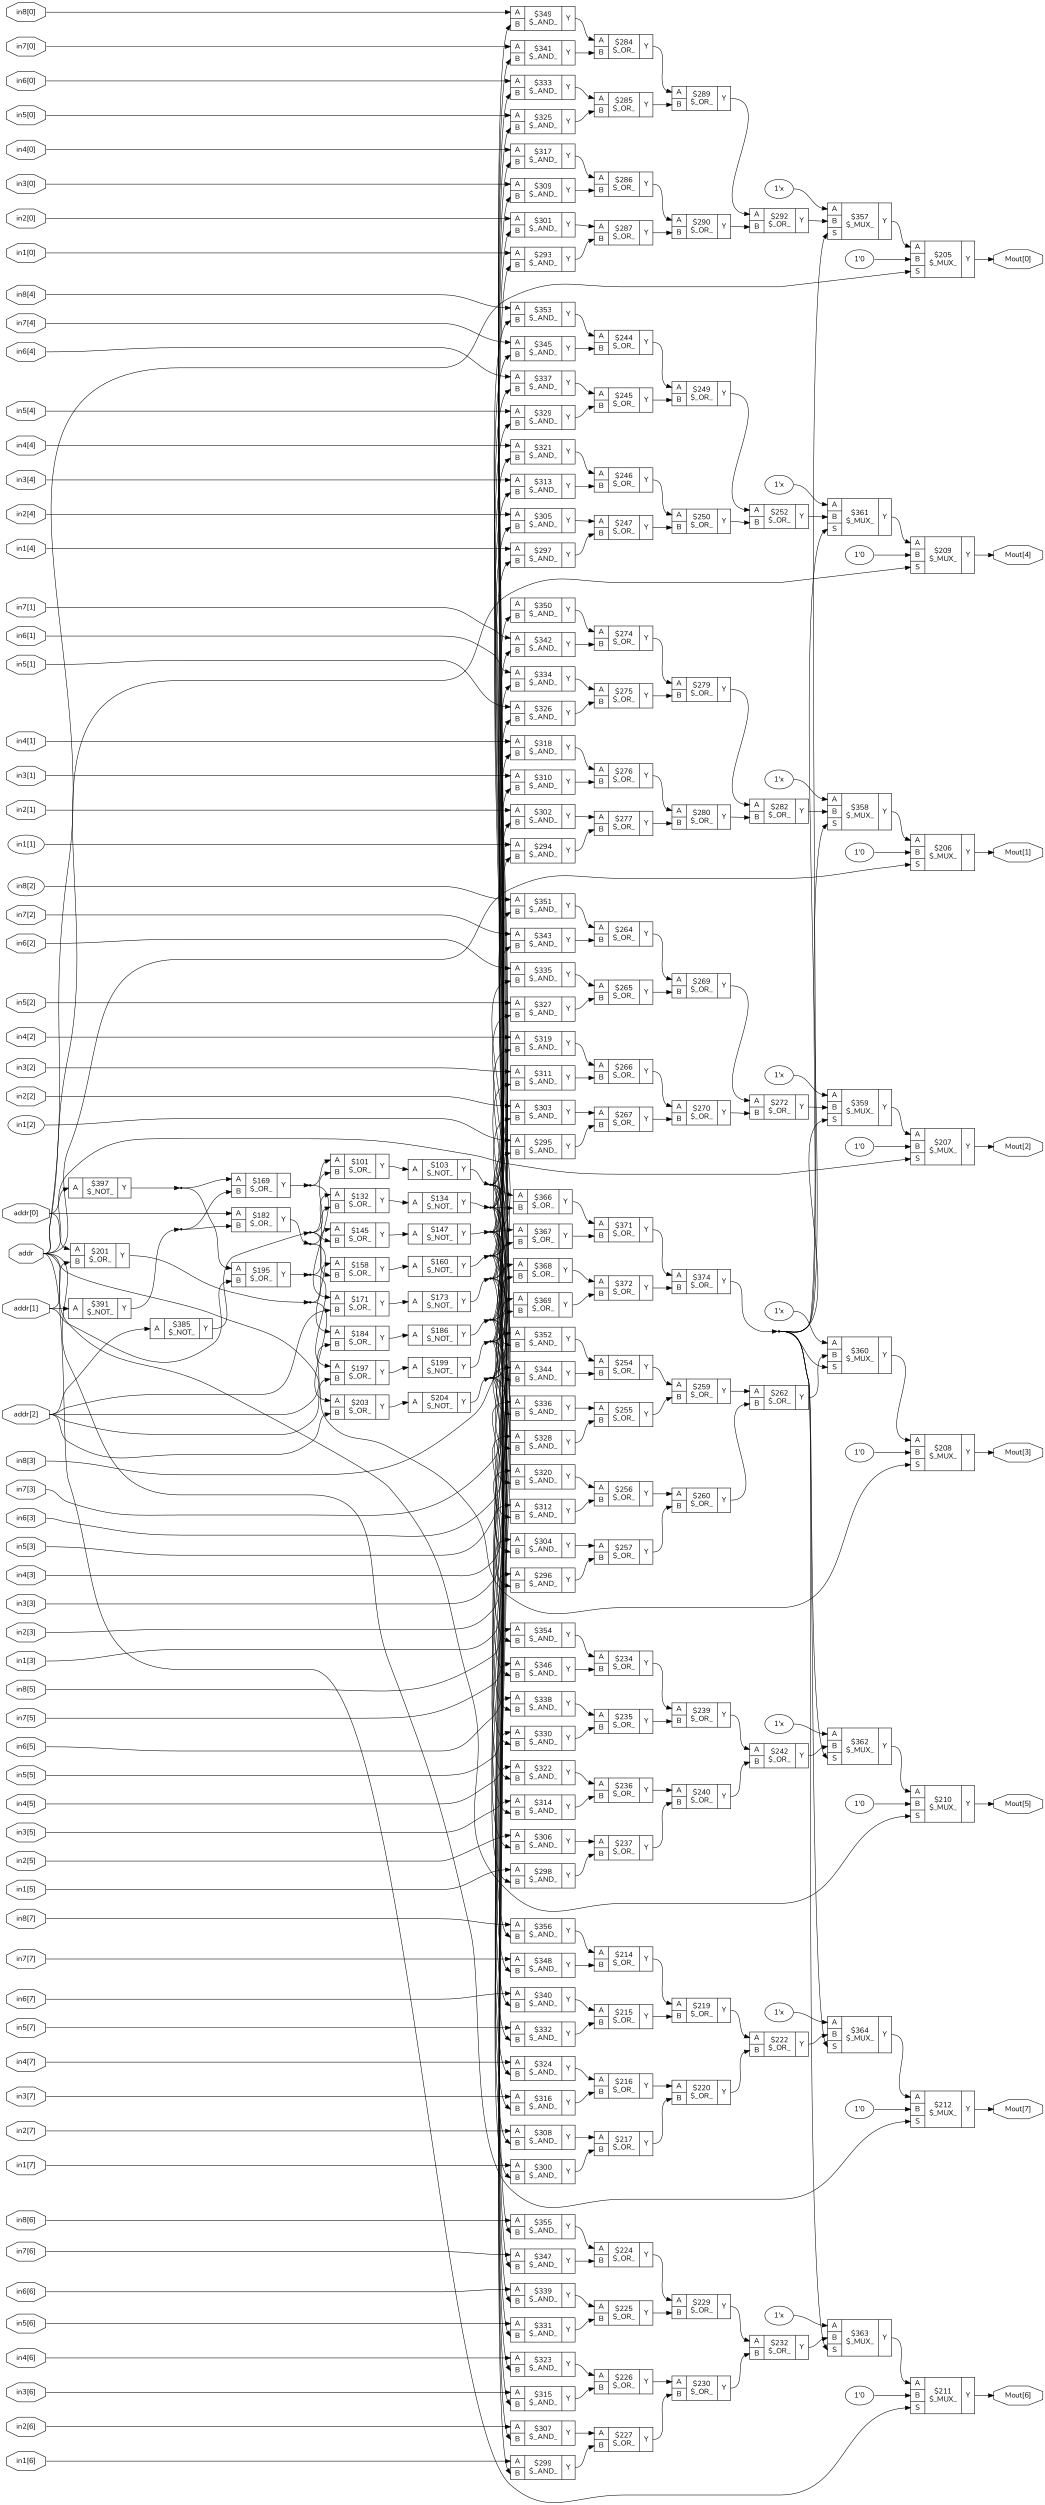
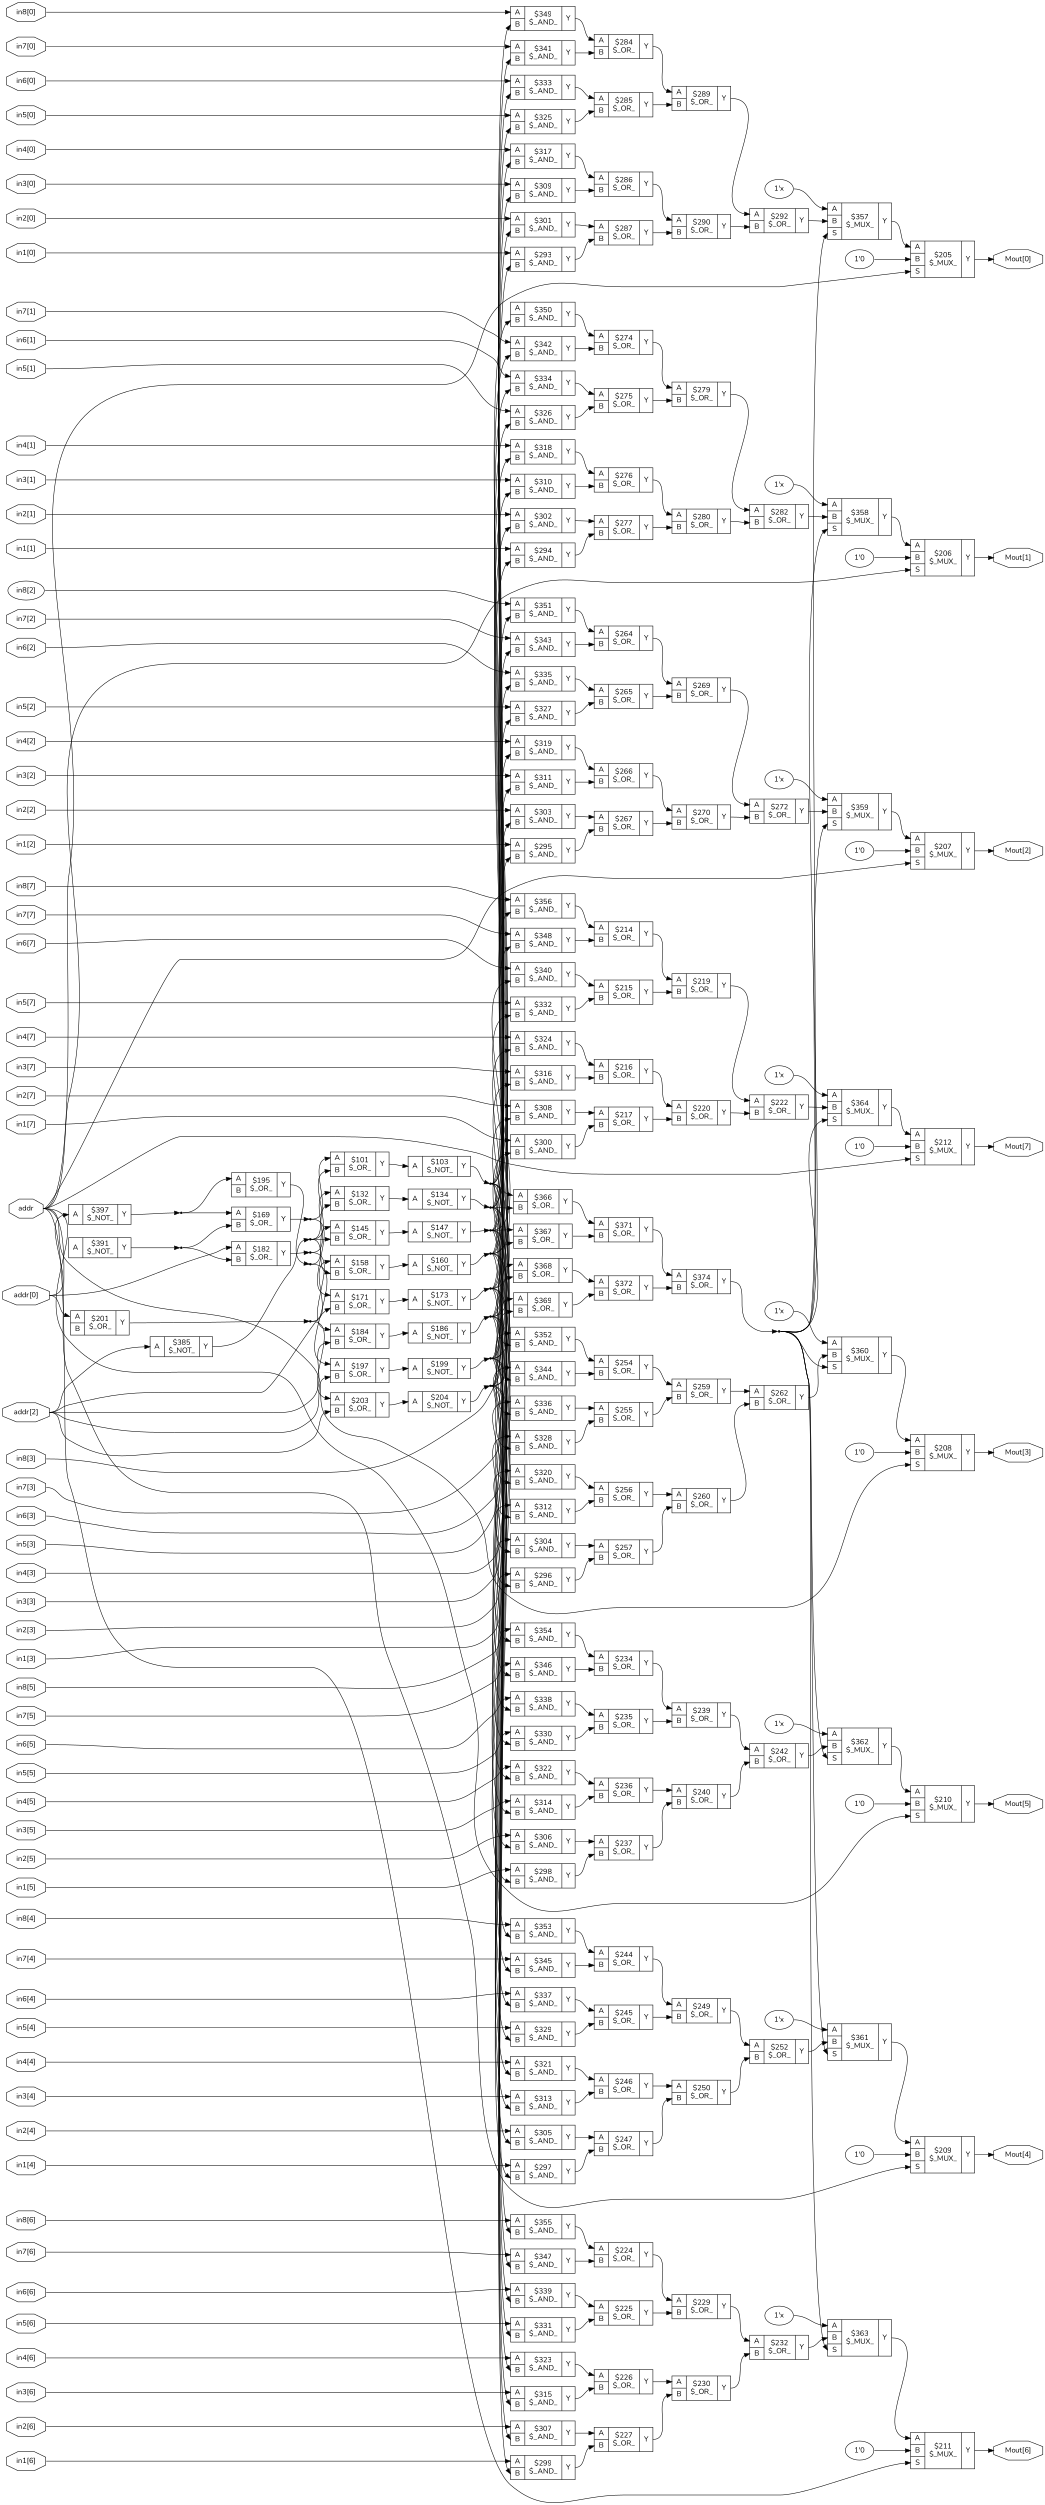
(26, 845) -> (26, 549)
(26, 1125) -> (26, 845)
(26, 1309) -> none
